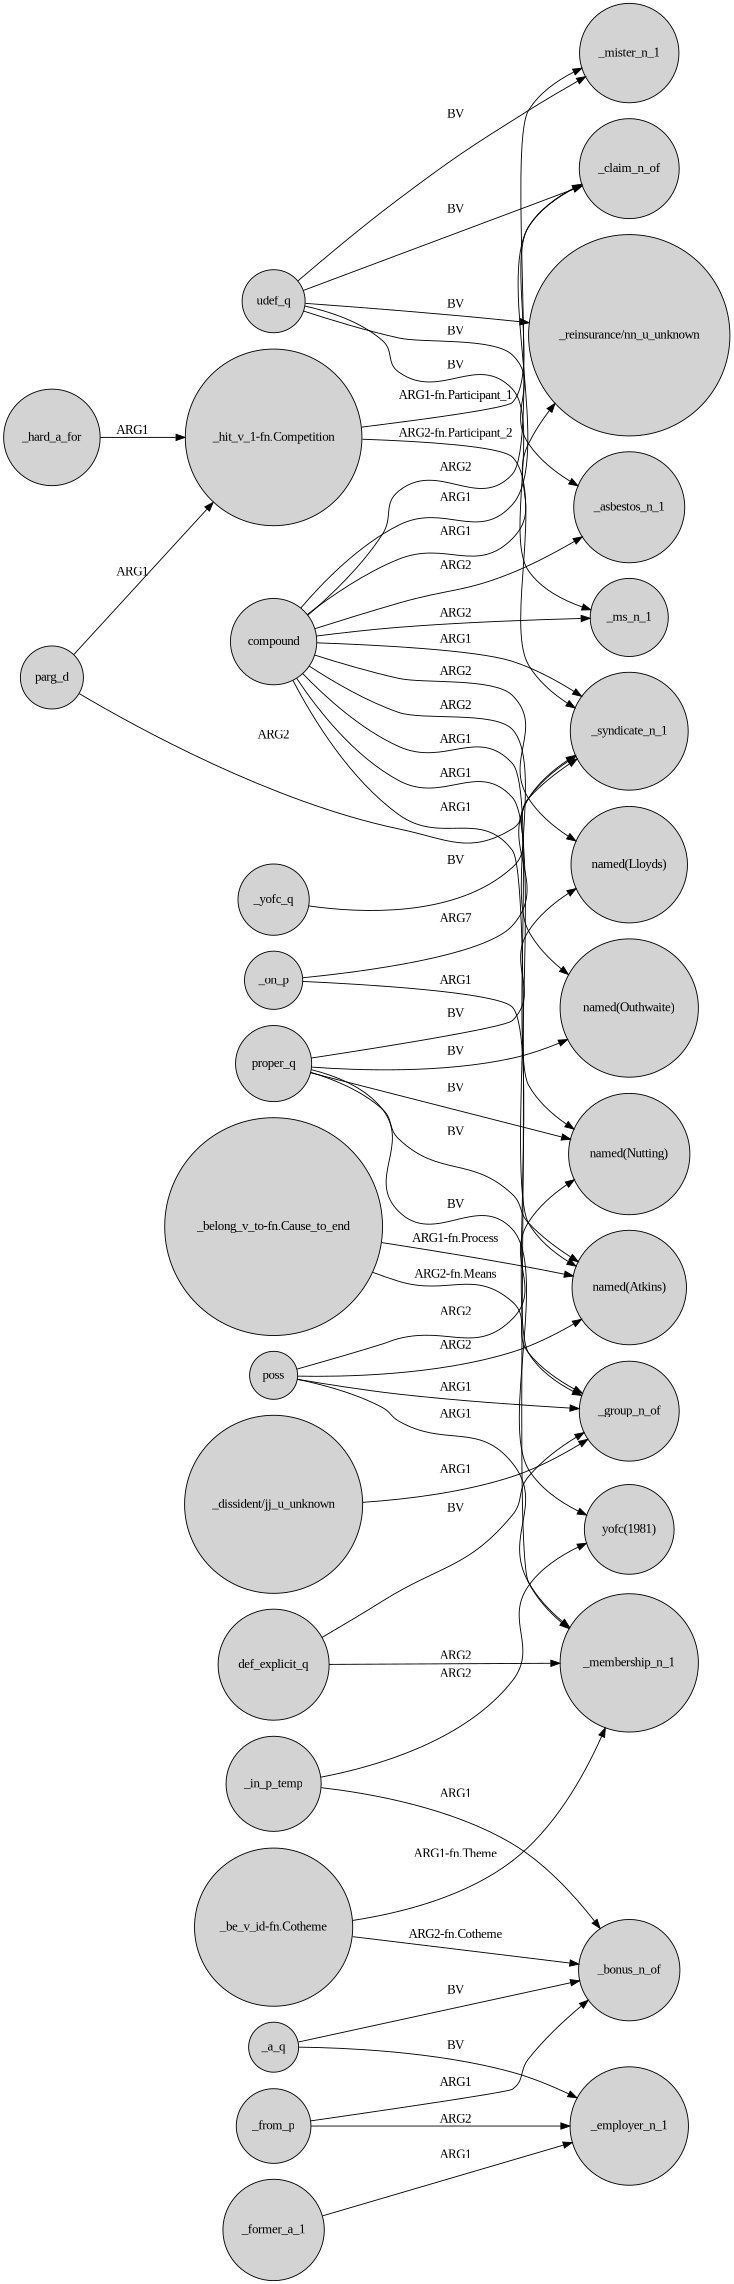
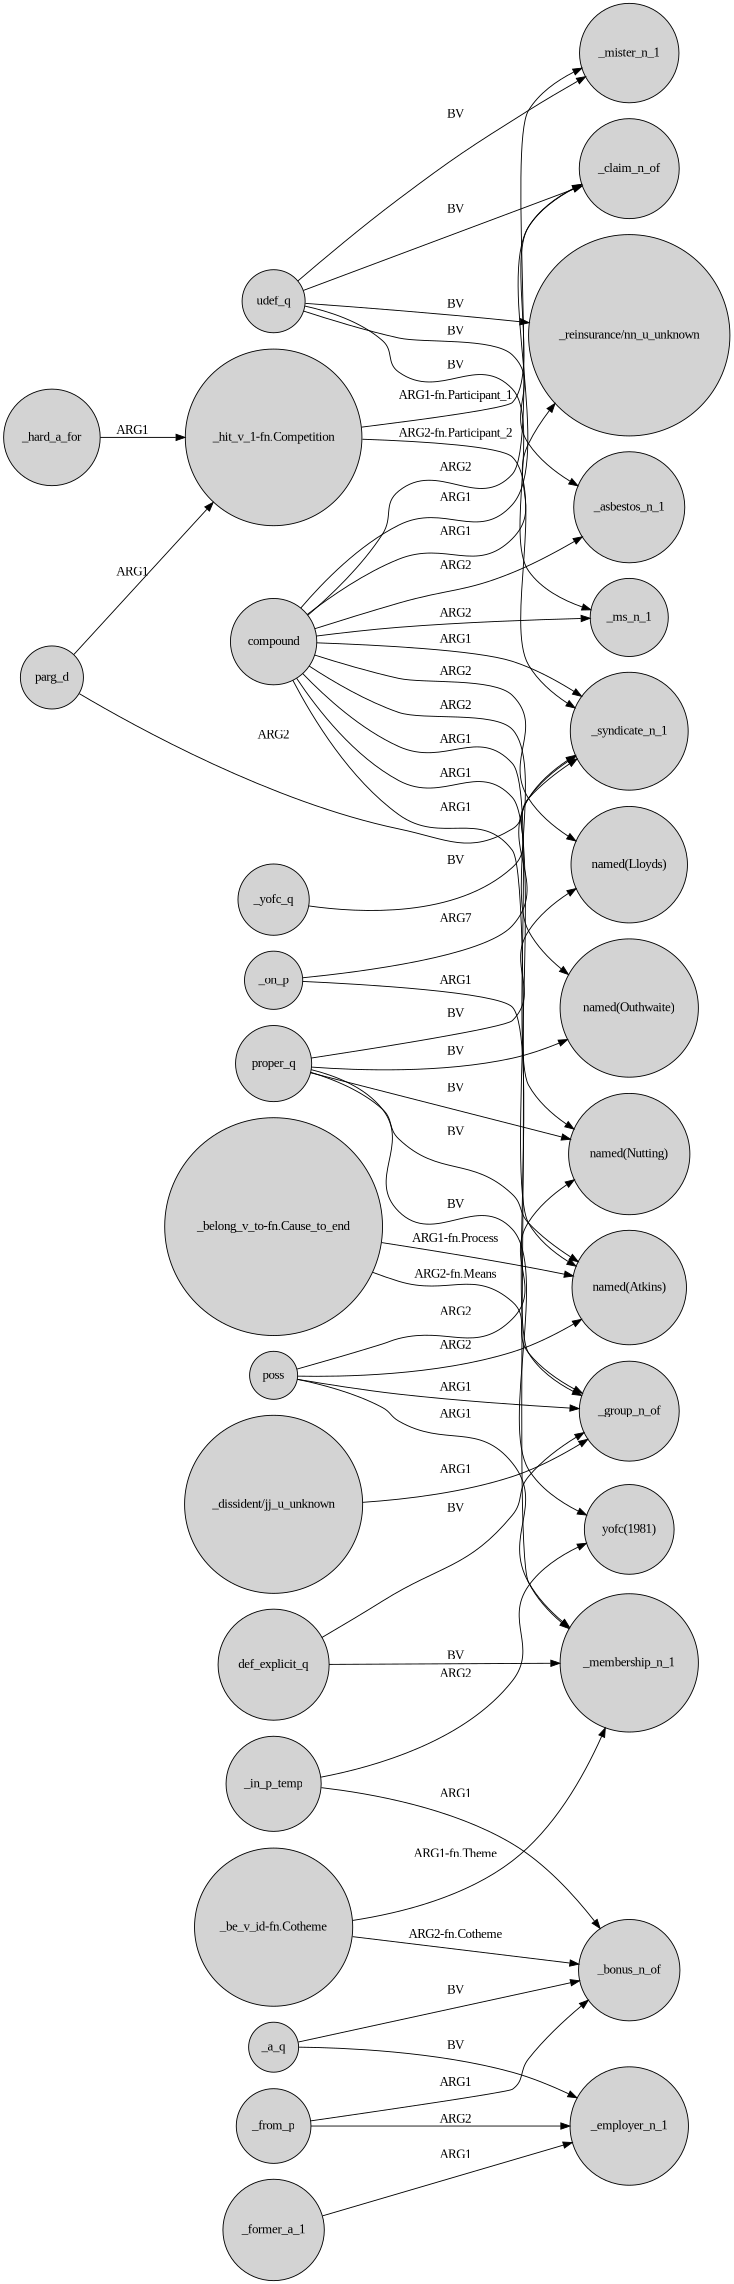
(456, 1656) -> (456, 1656)
